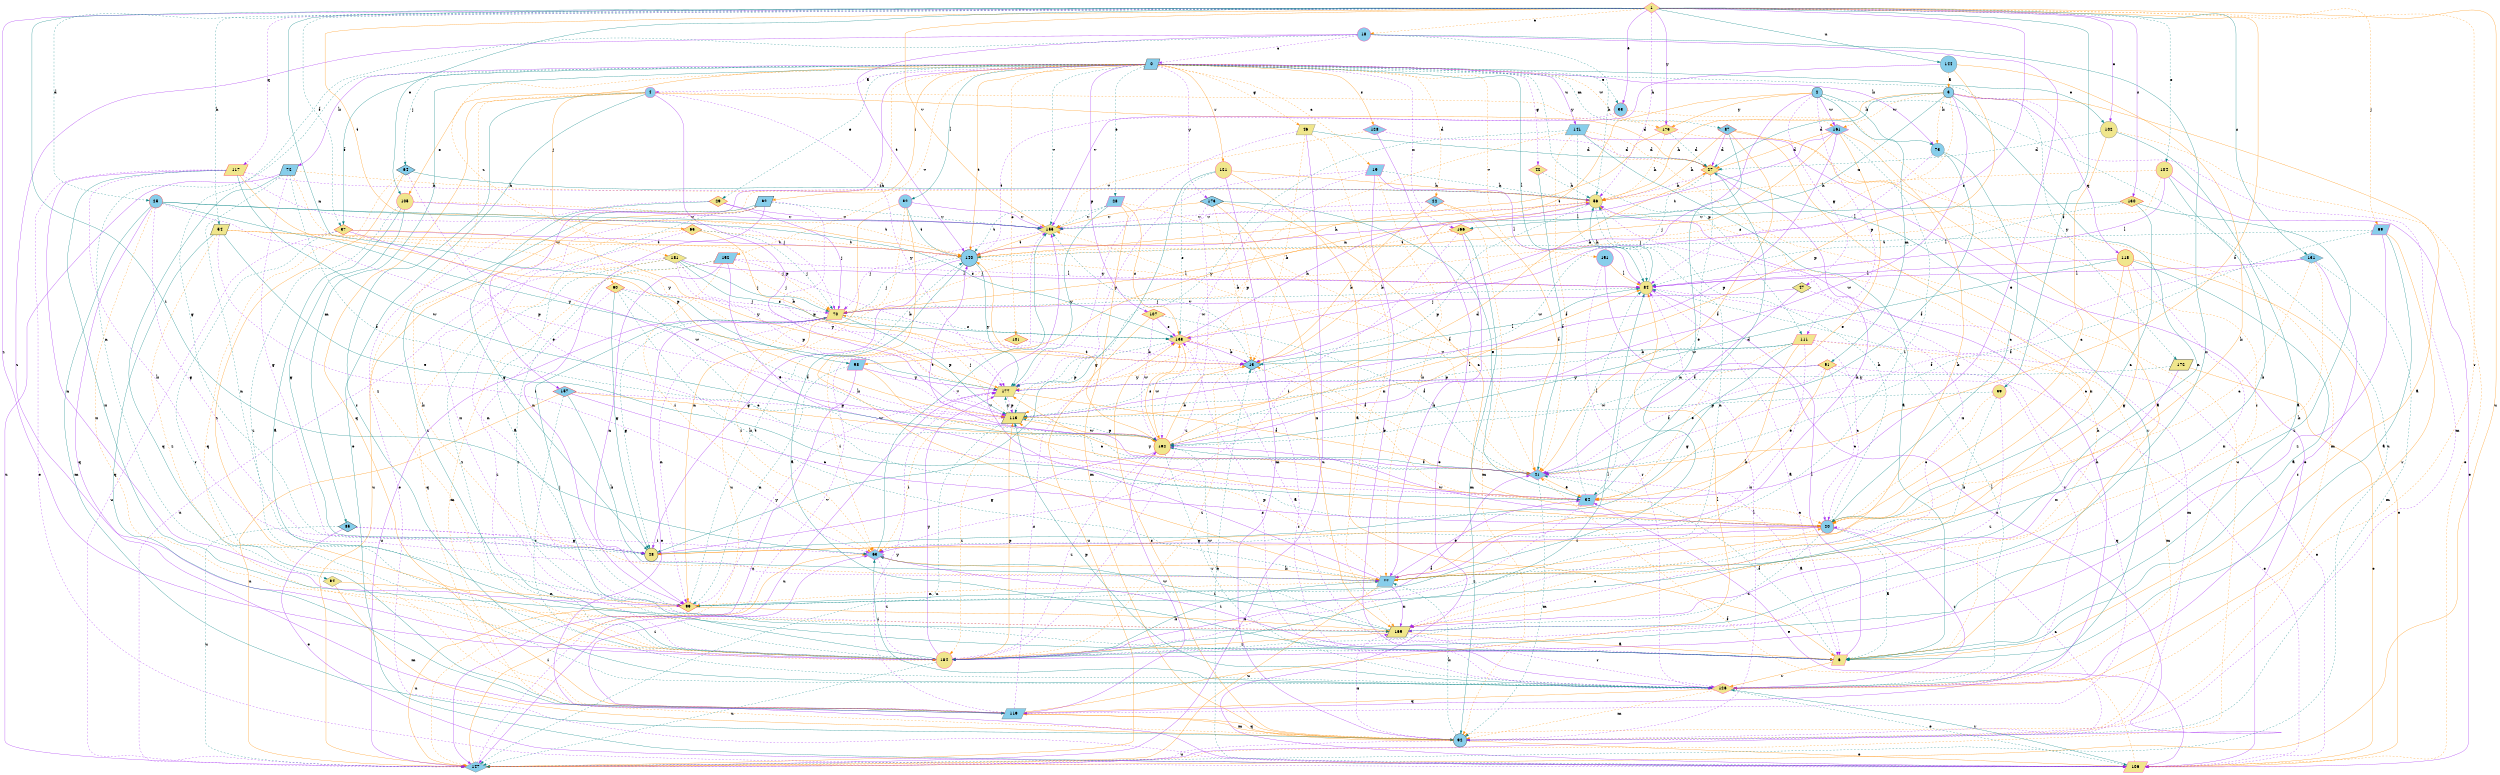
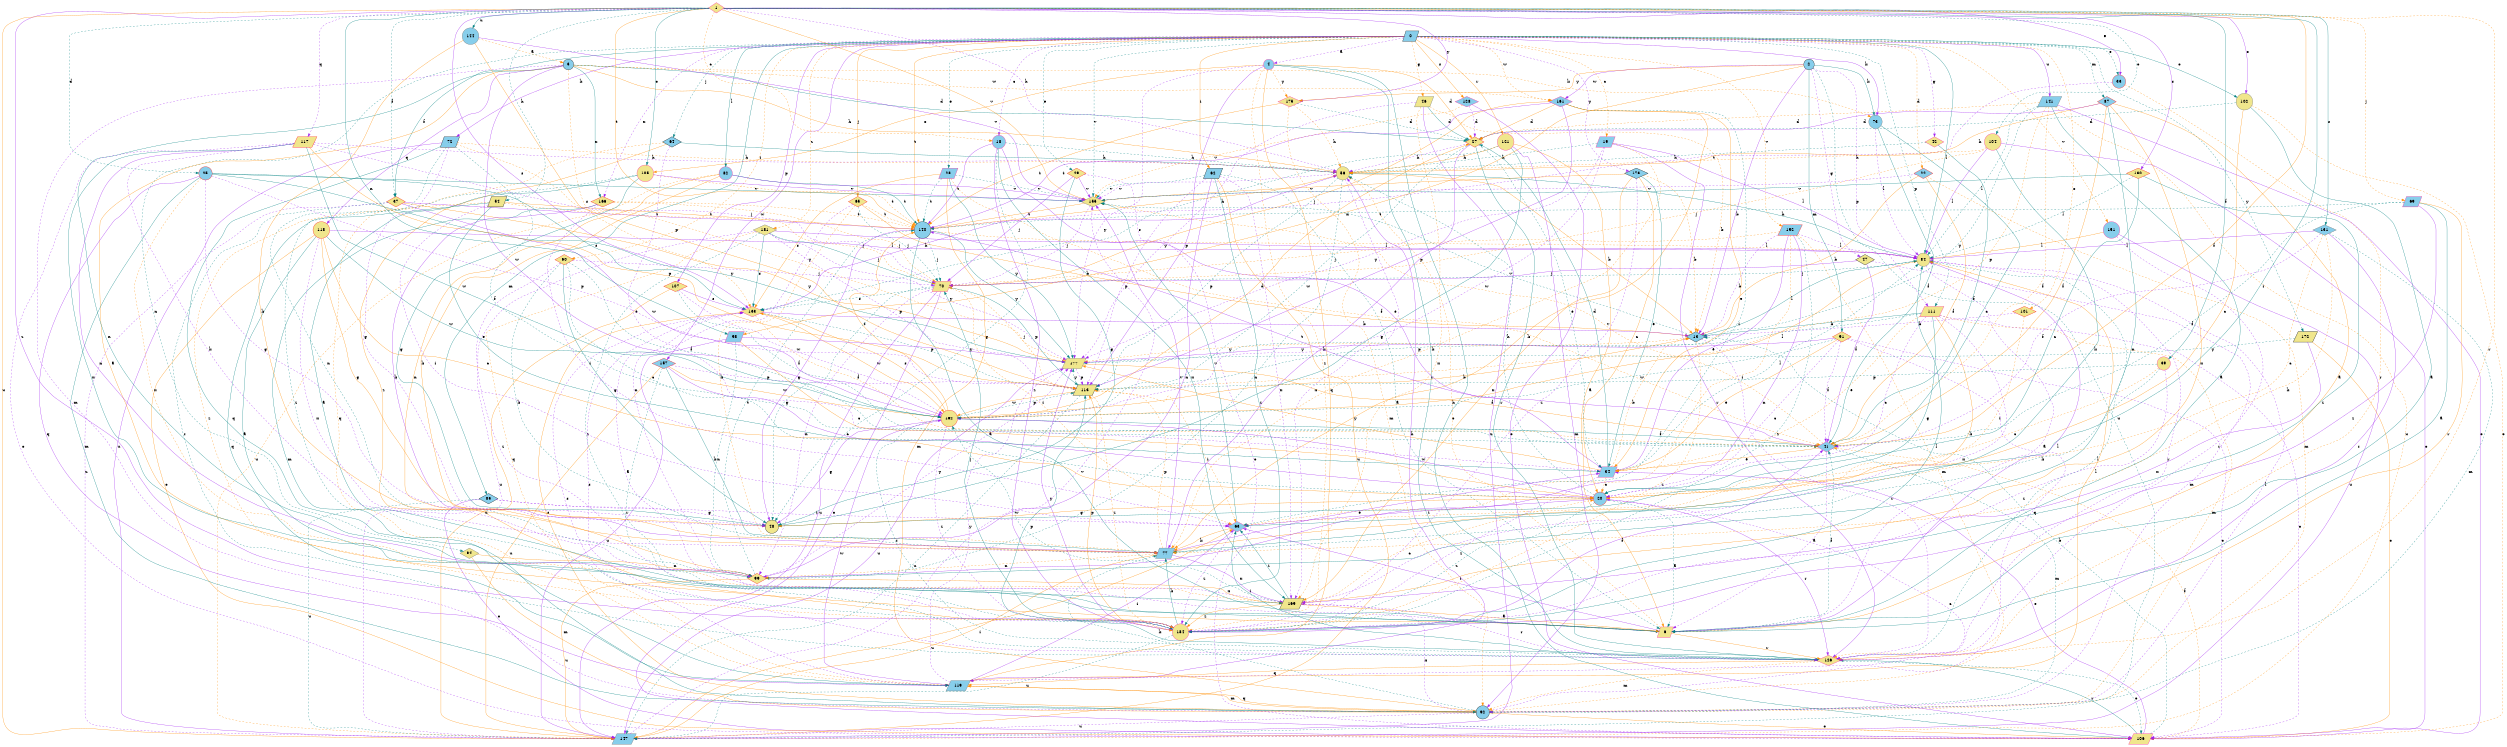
(1260, 49) -> (1173, 39)
(476, 767) -> (624, 739)
